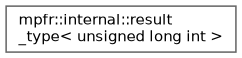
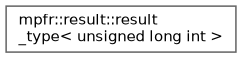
(121, 29) -> (121, 29)
